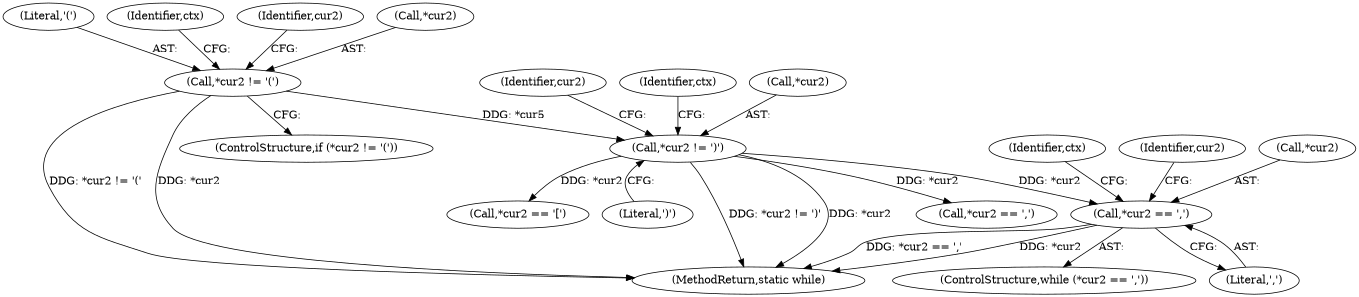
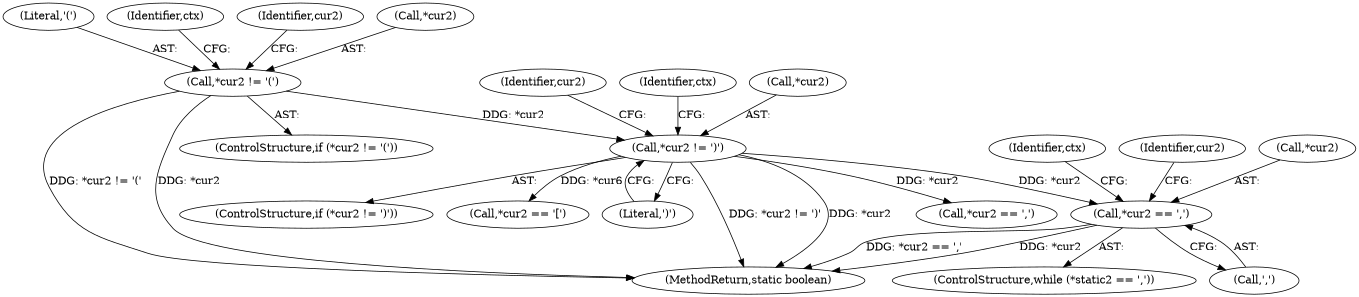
(289, 116) -> (289, 116)
(513, 116) -> (513, 116)
none -> (665, 178)
(591, 182) -> (591, 182)
none -> (306, 215)
(748, 281) -> (748, 281)
(1044, 281) -> (1044, 281)
(1254, 281) -> (1254, 281)
